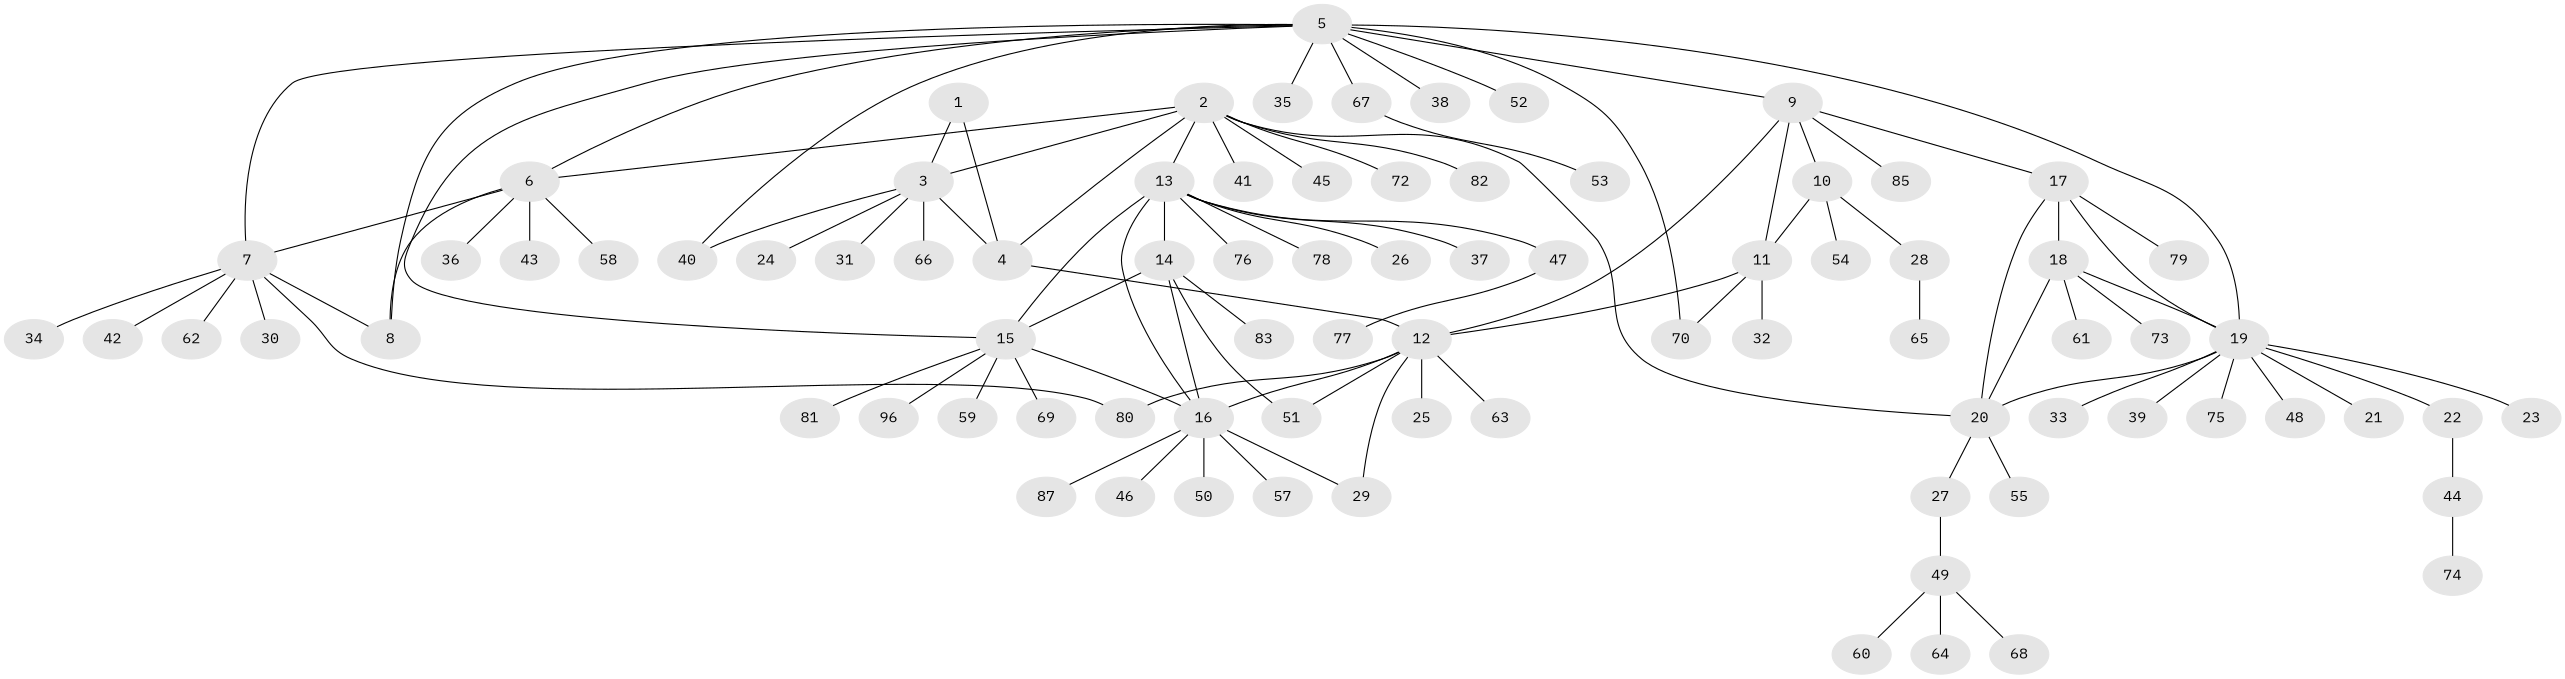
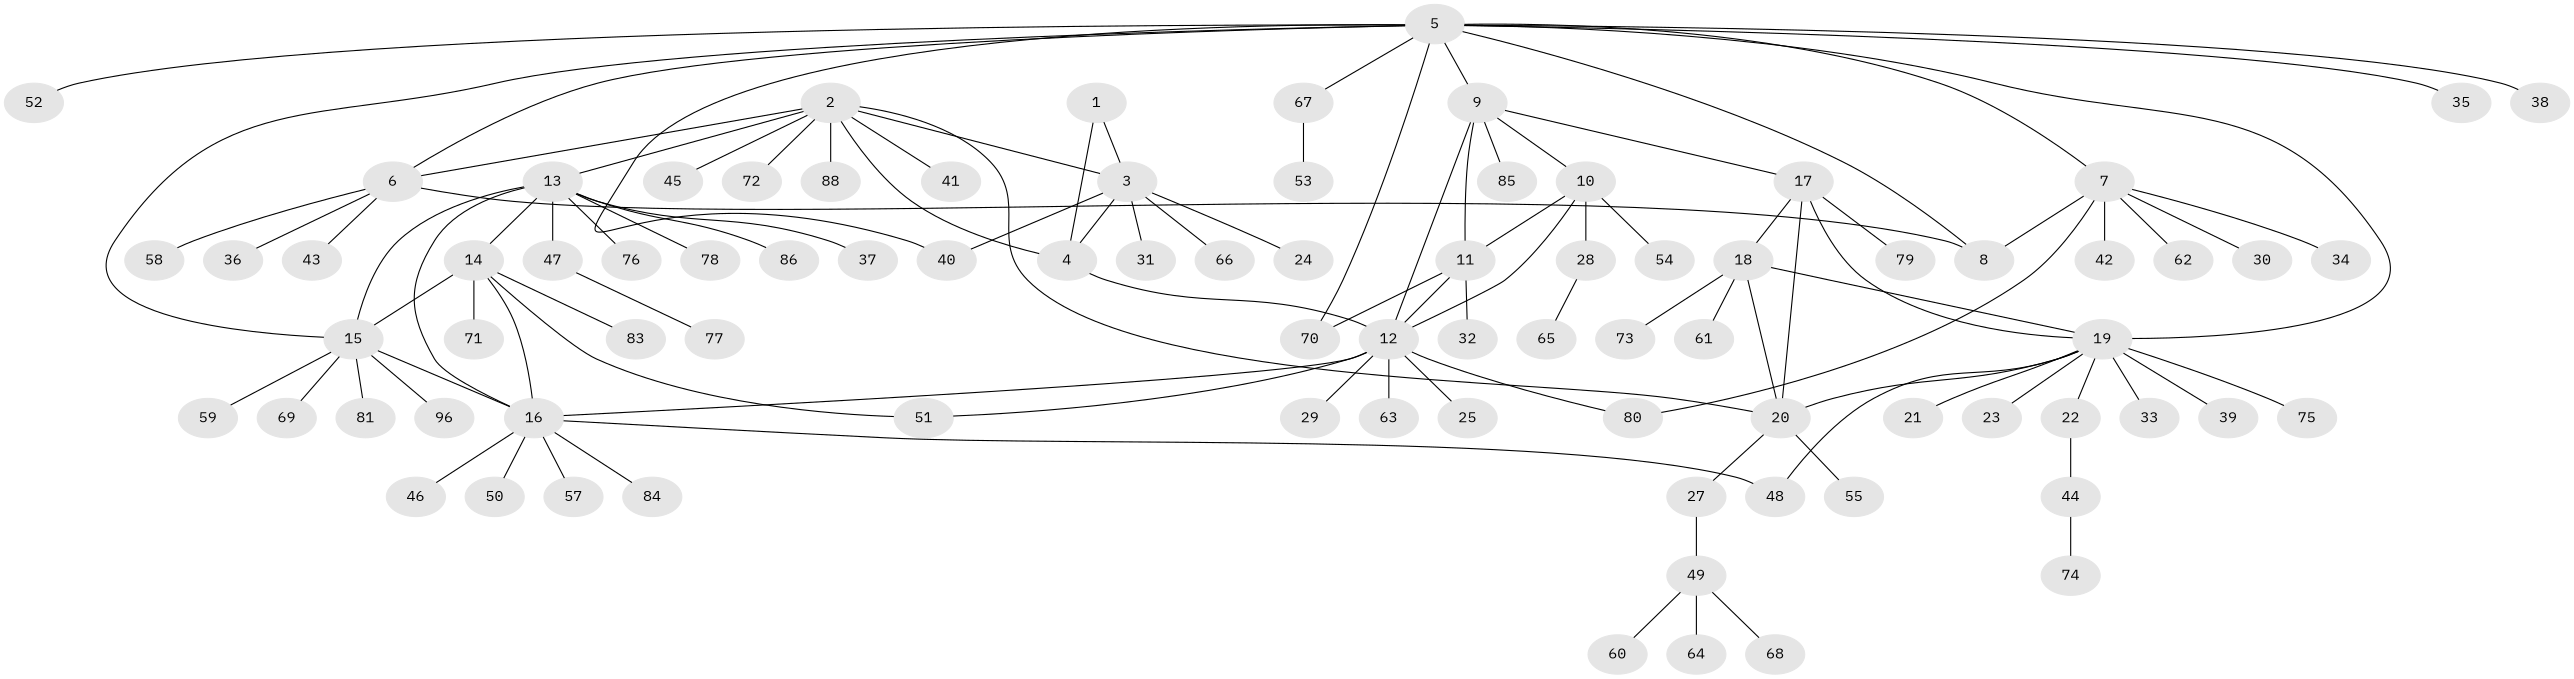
(1480, 182) -> (831, 182)
(388, 221) -> none
(1401, 260) -> (789, 260)
none -> (1506, 279)
none -> (474, 339)
(1283, 457) -> (1160, 442)
(1046, 497) -> (652, 497)
